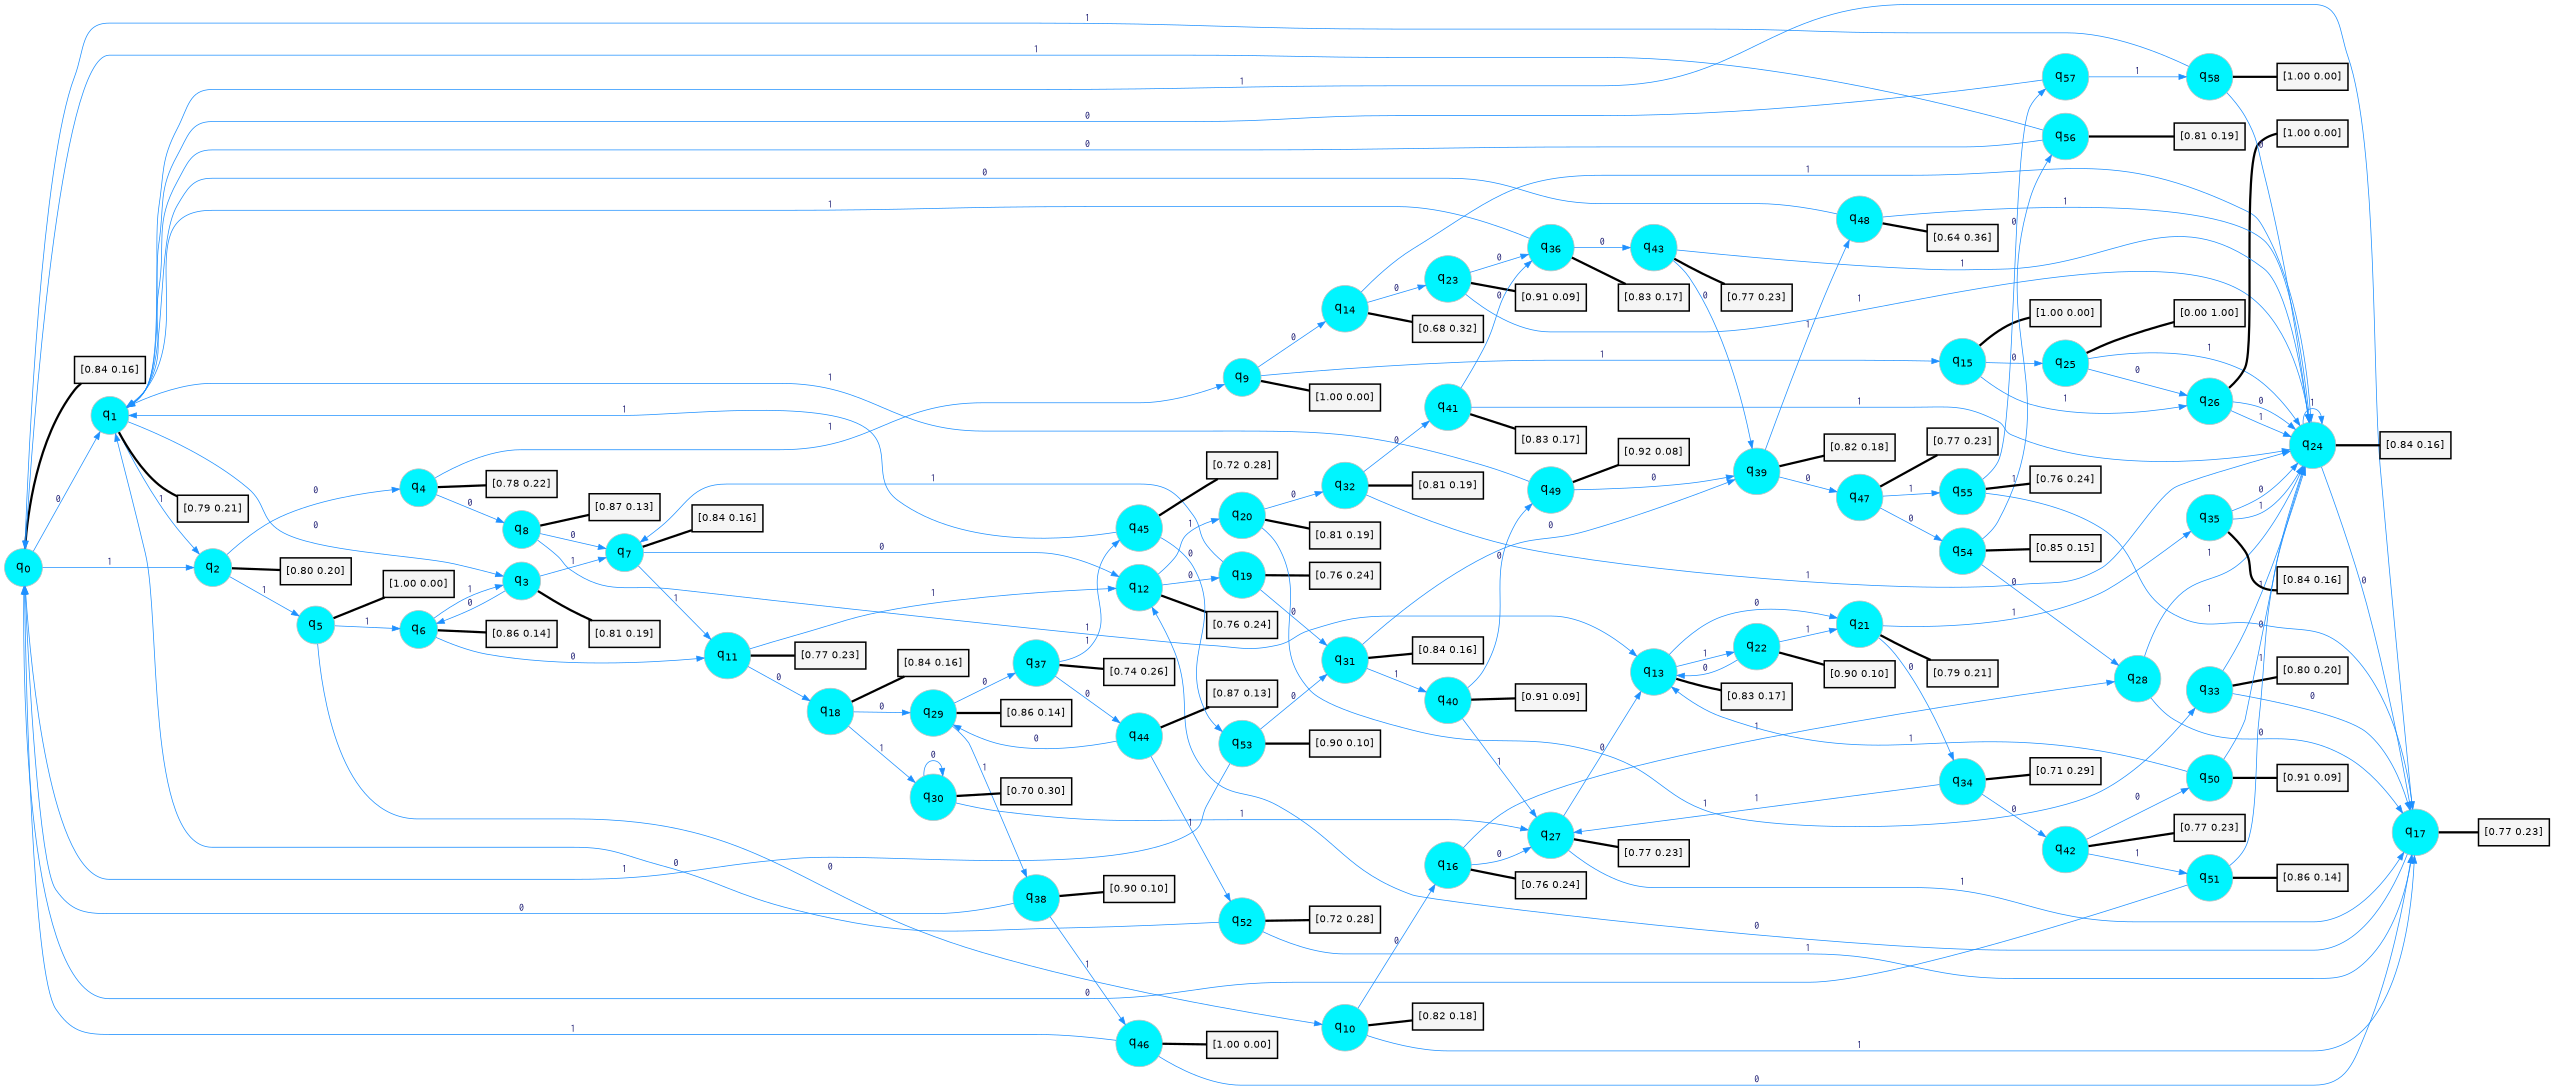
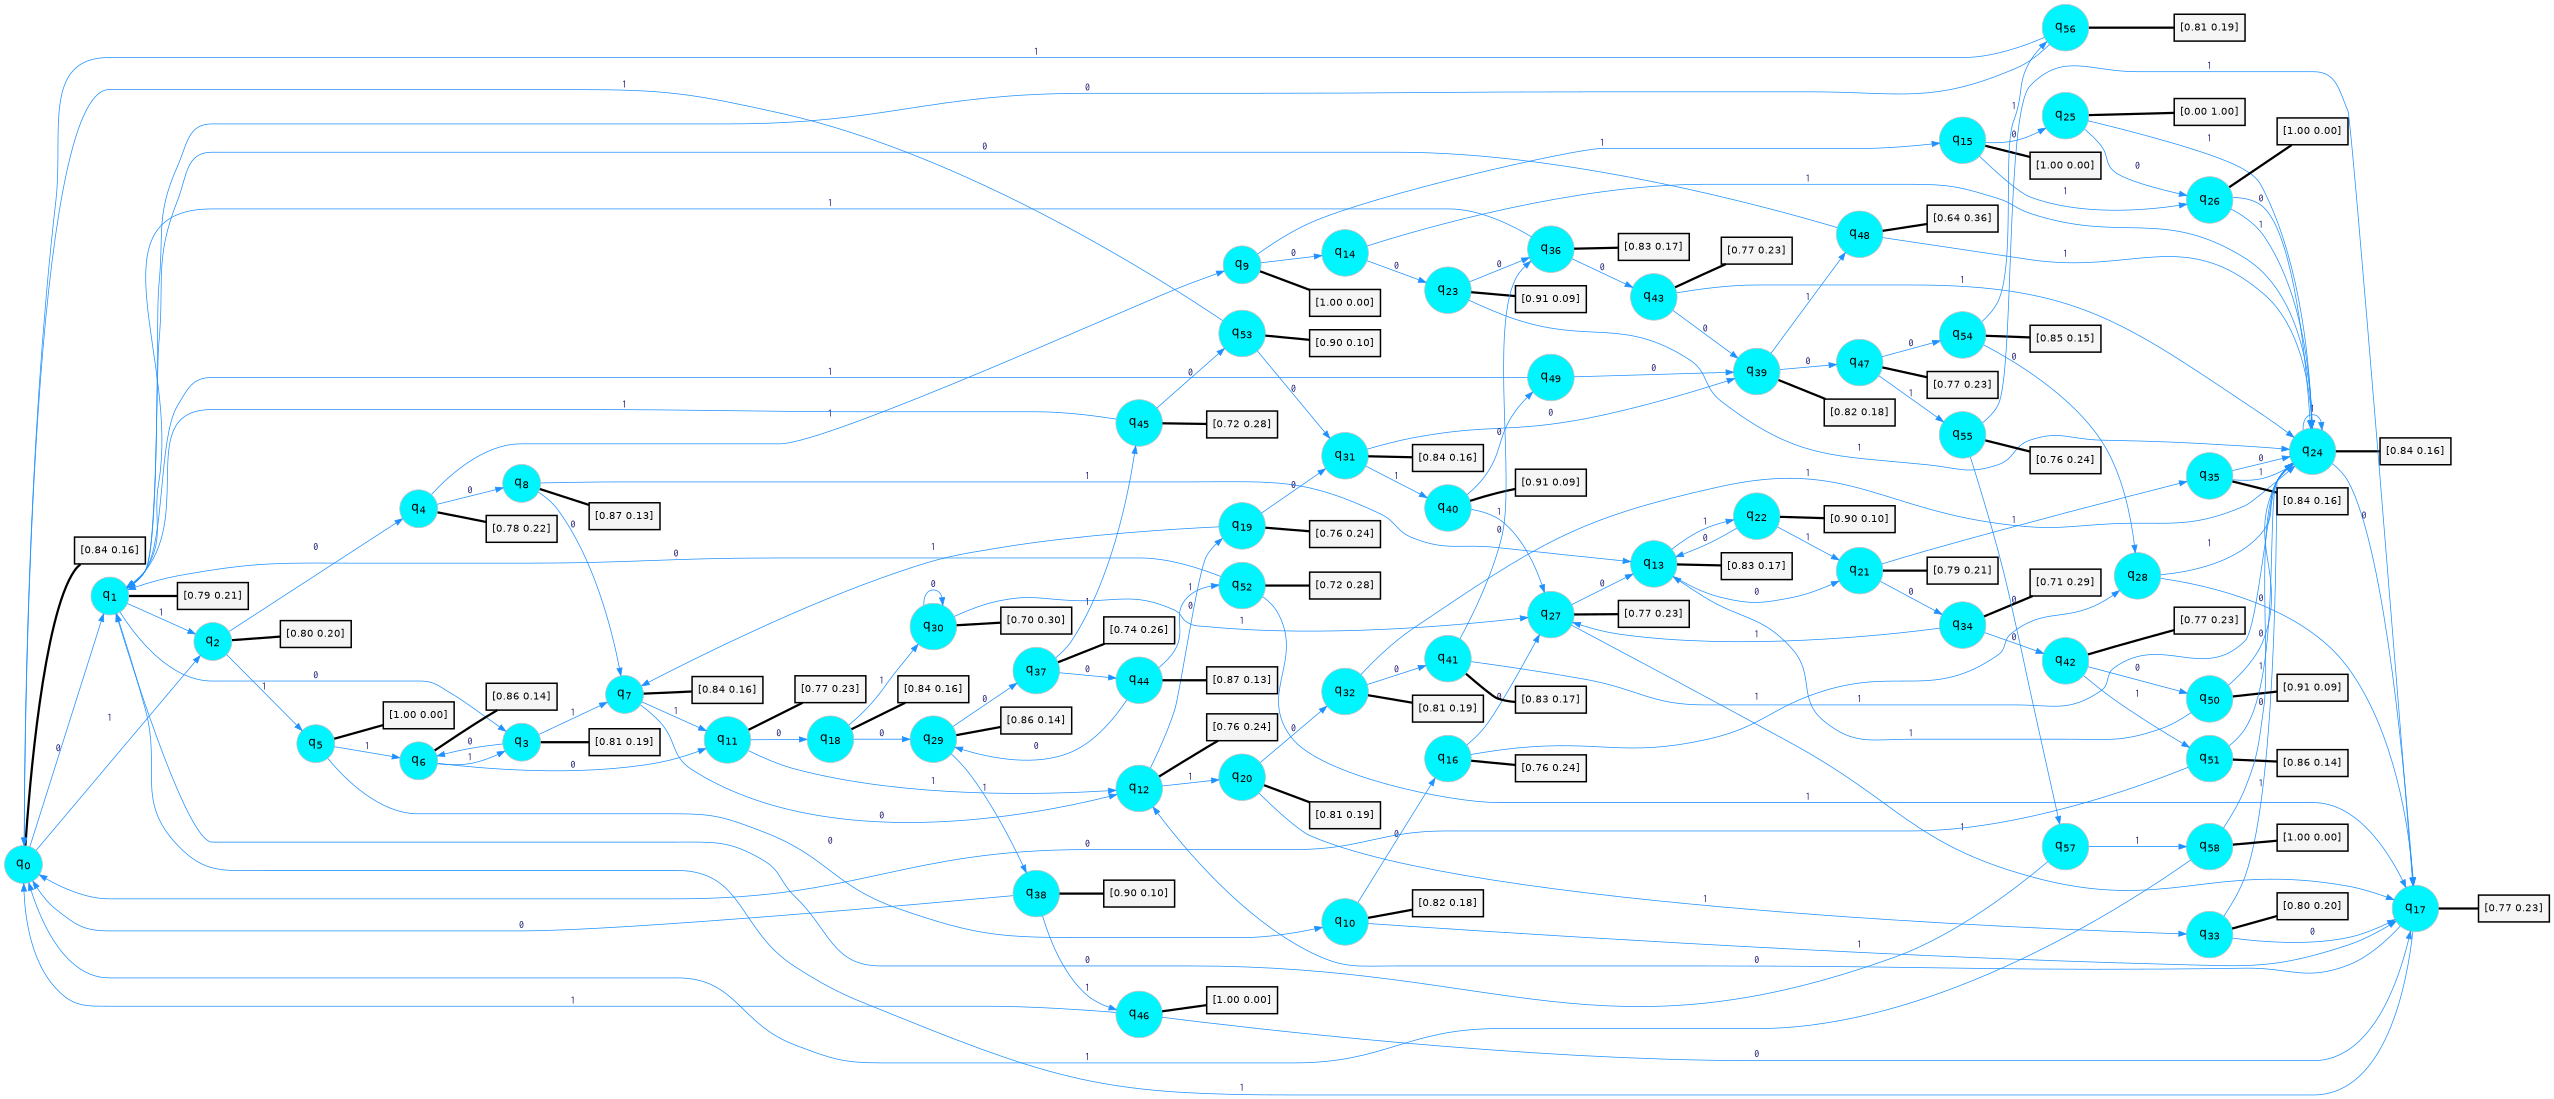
(1448, 329) -> none
(1654, 452) -> none
